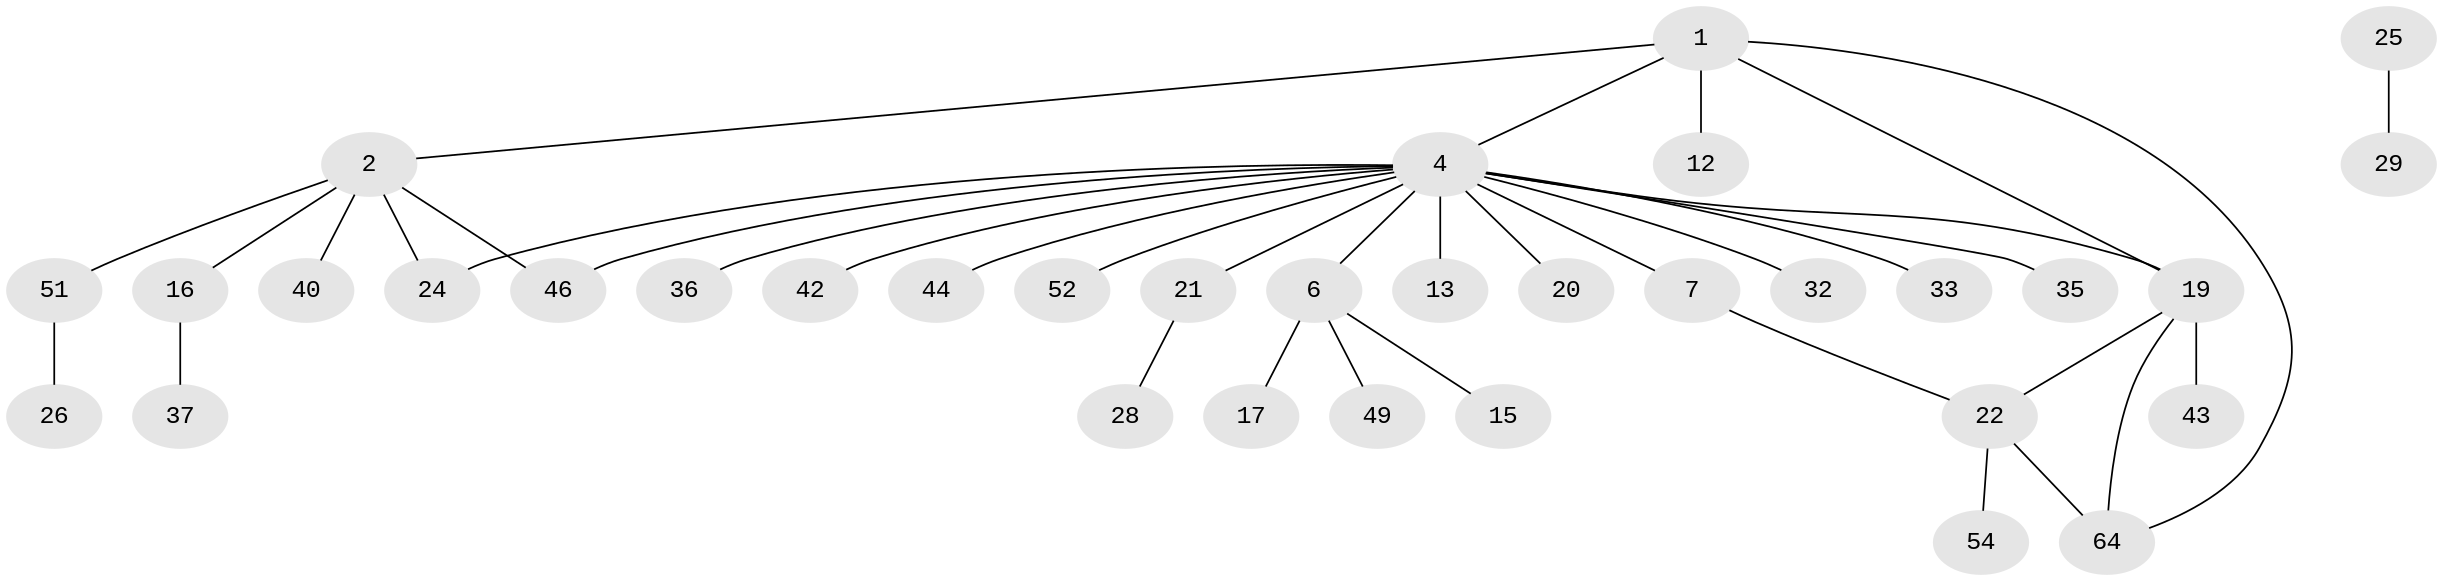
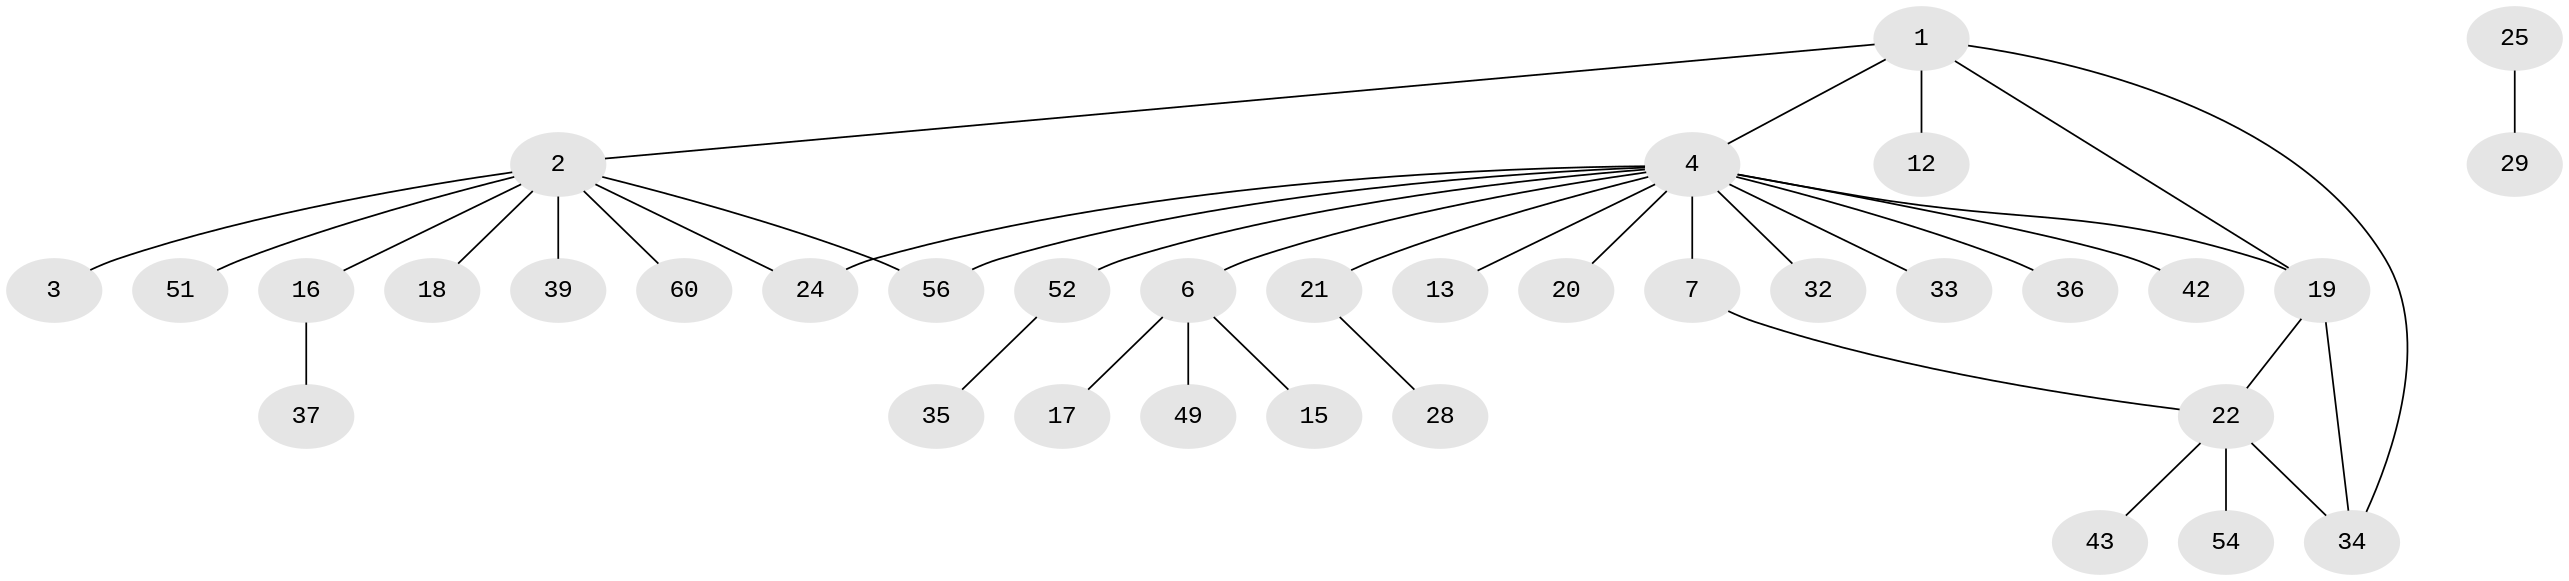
(1802, 224) -> (999, 353)
none -> (54, 290)
(306, 290) -> (684, 290)
none -> (432, 290)
none -> (558, 290)
(558, 290) -> (936, 290)
(936, 290) -> none
(2196, 354) -> (2163, 479)
(54, 416) -> none
(2107, 542) -> (2352, 542)
